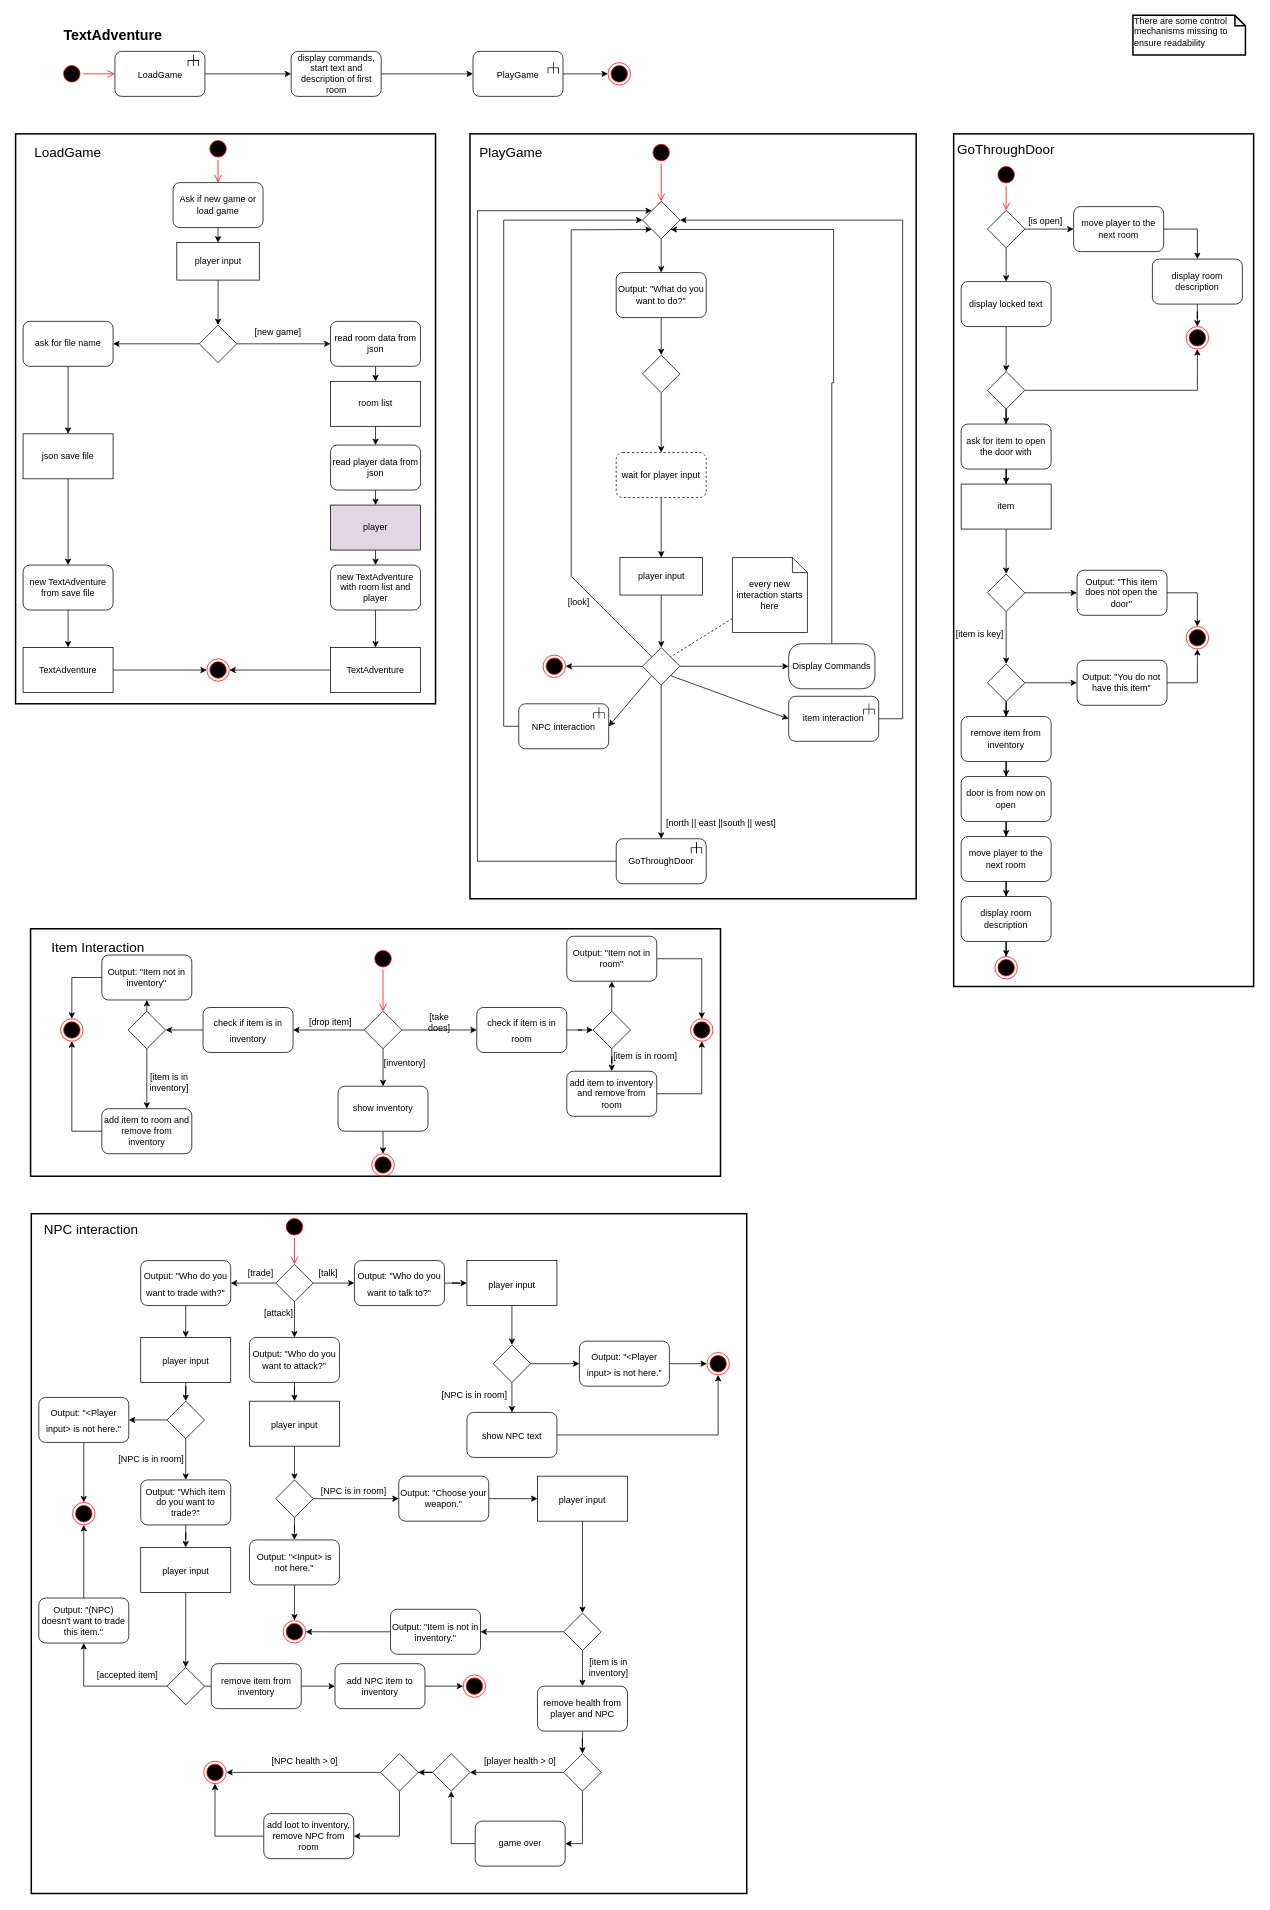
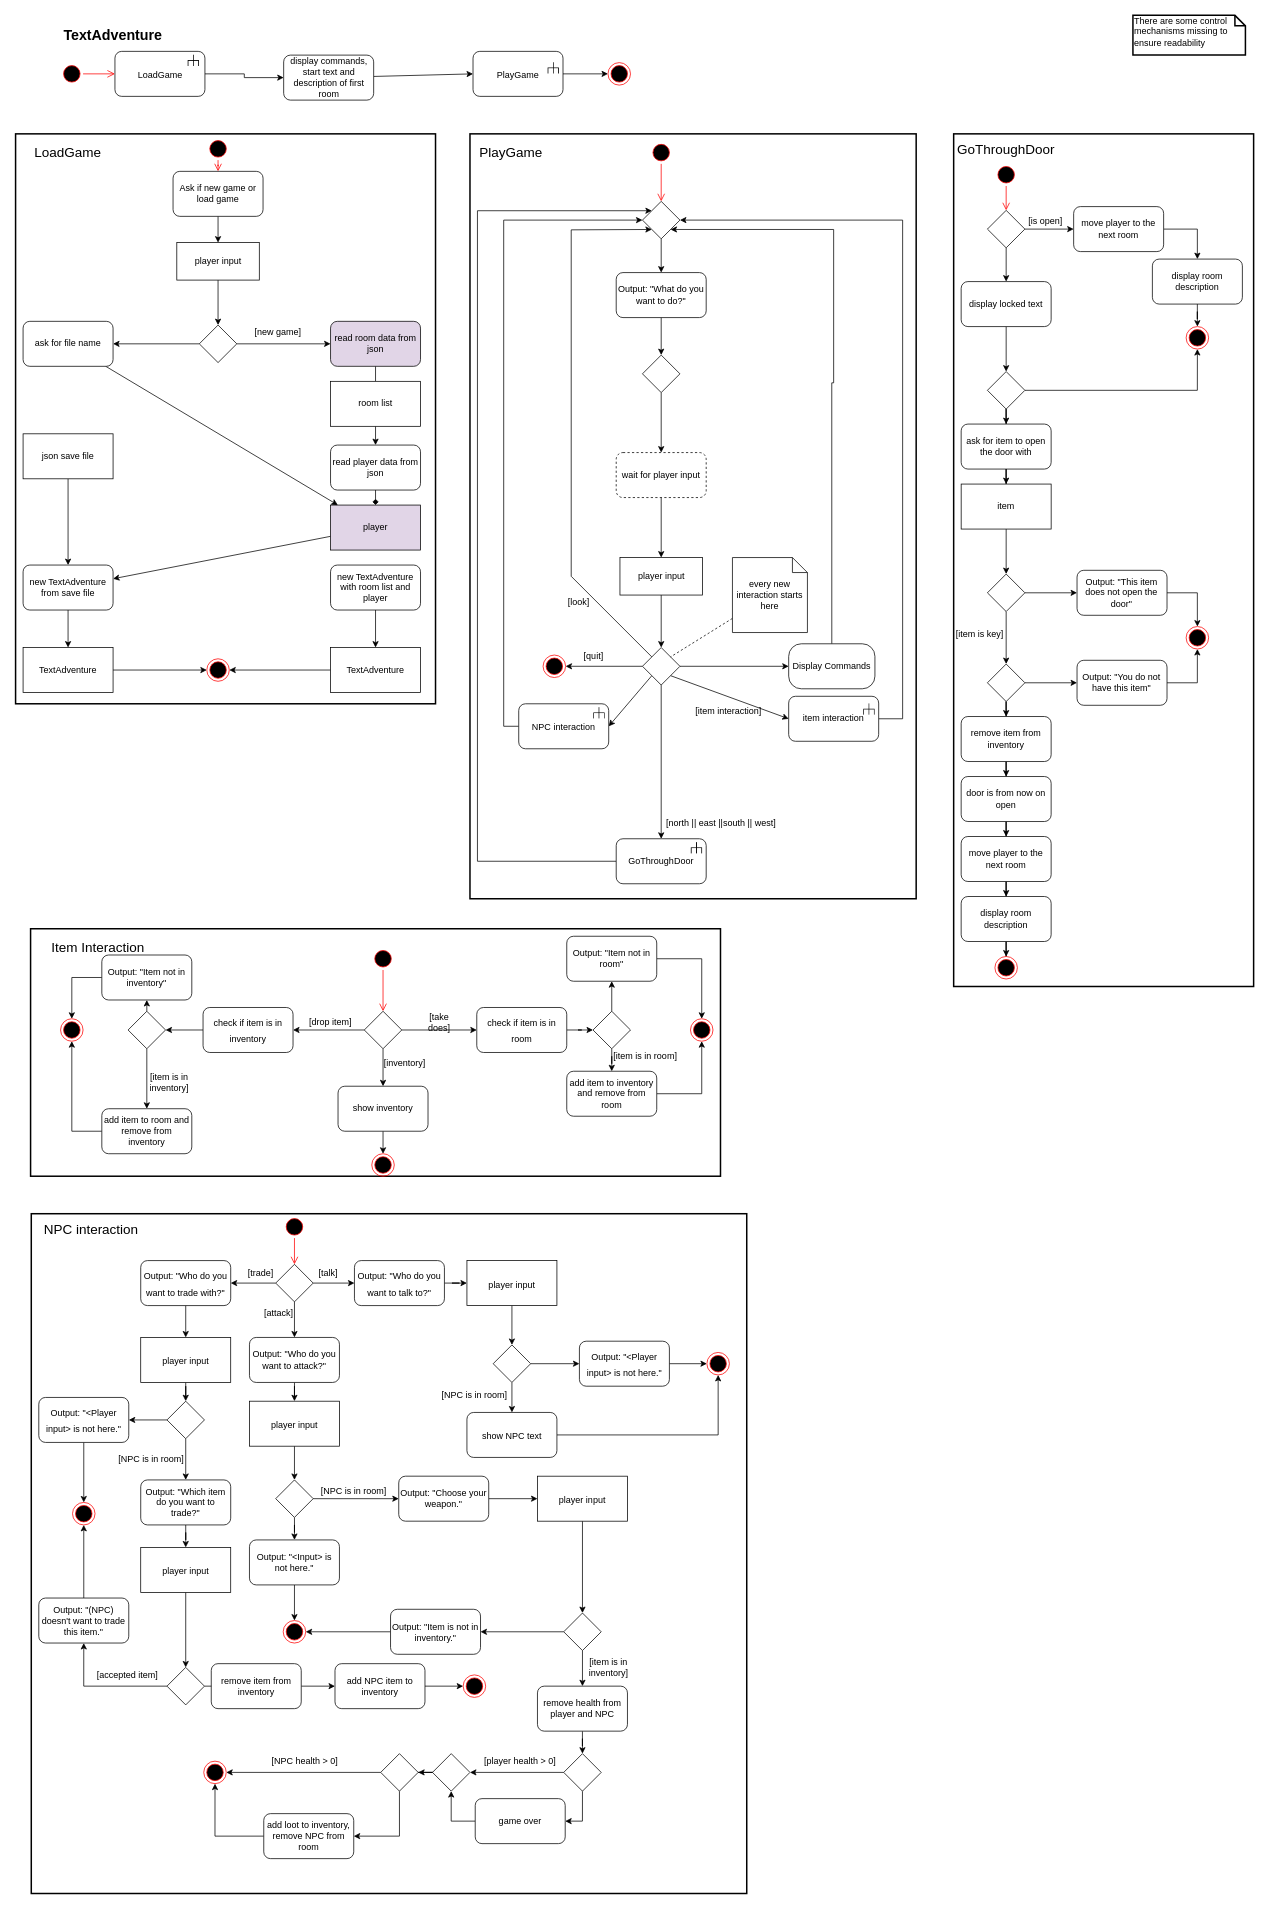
(336, 74) -> (329, 78)
(218, 205) -> (218, 194)
(375, 344) -> (375, 344)
(375, 375) -> (375, 376)
(68, 427) -> (219, 434)
(375, 498) -> (375, 498)
(375, 555) -> (224, 557)
none -> (594, 655)
none -> (729, 711)
(520, 1844) -> (520, 1821)
